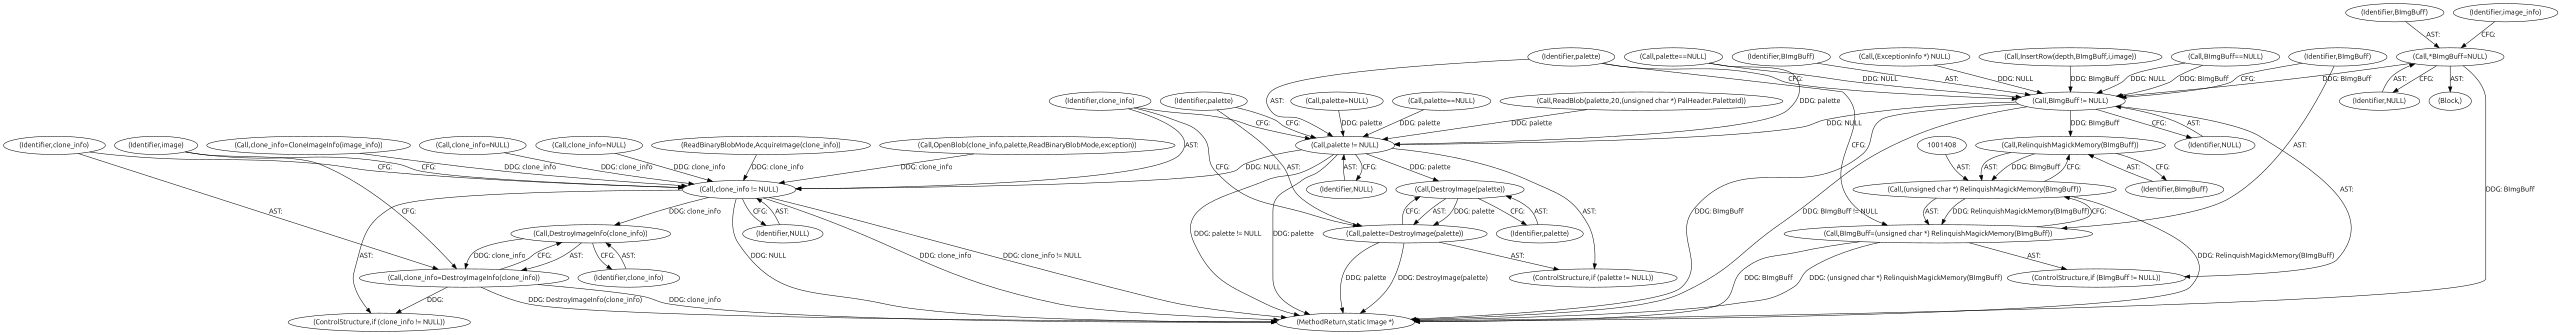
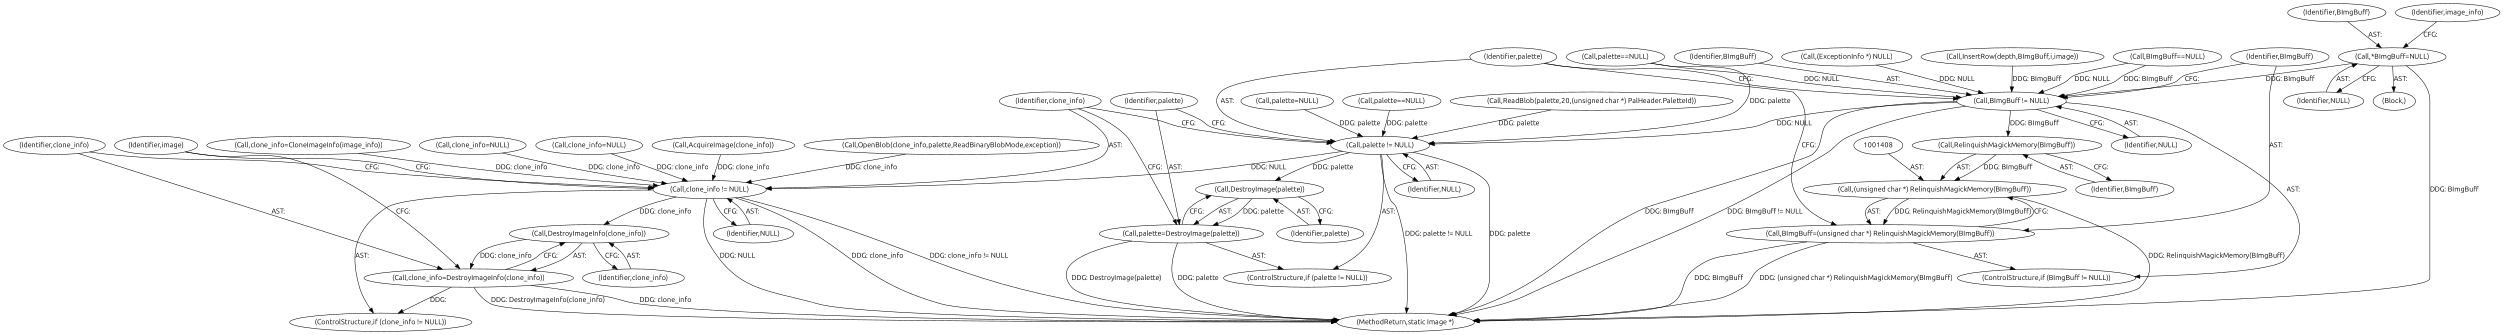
(761, 145) -> (723, 145)
(2059, 173) -> none
